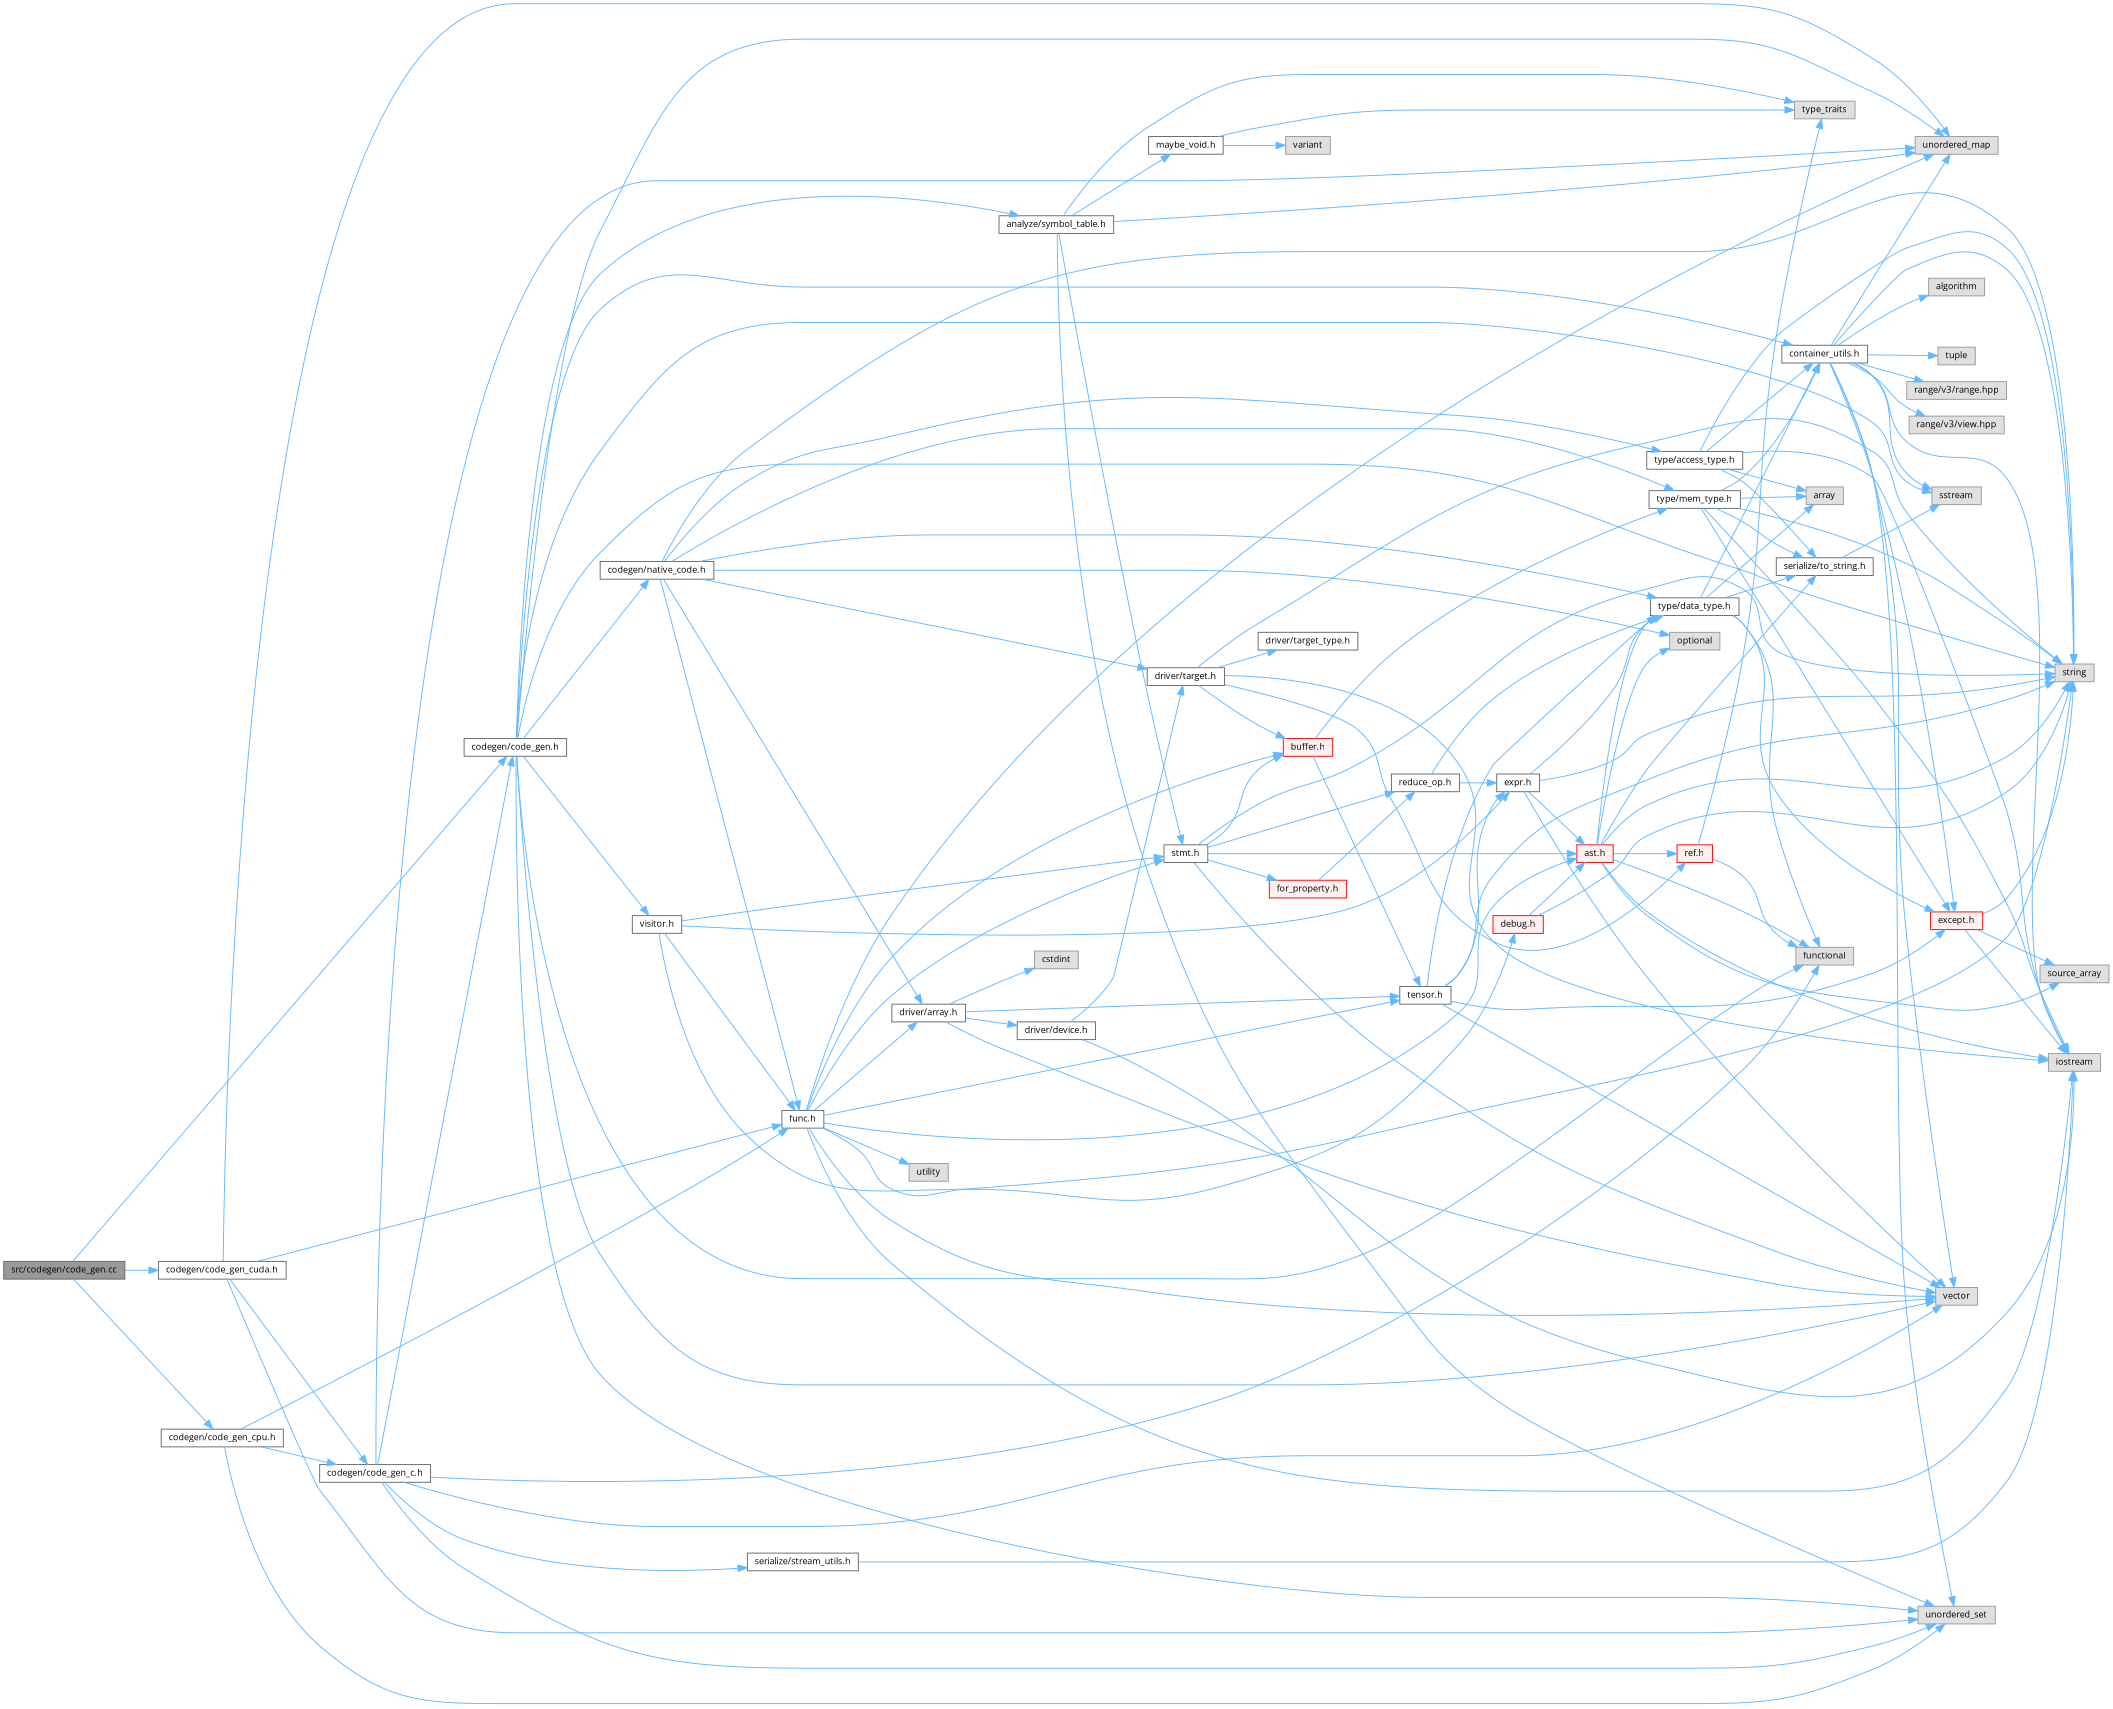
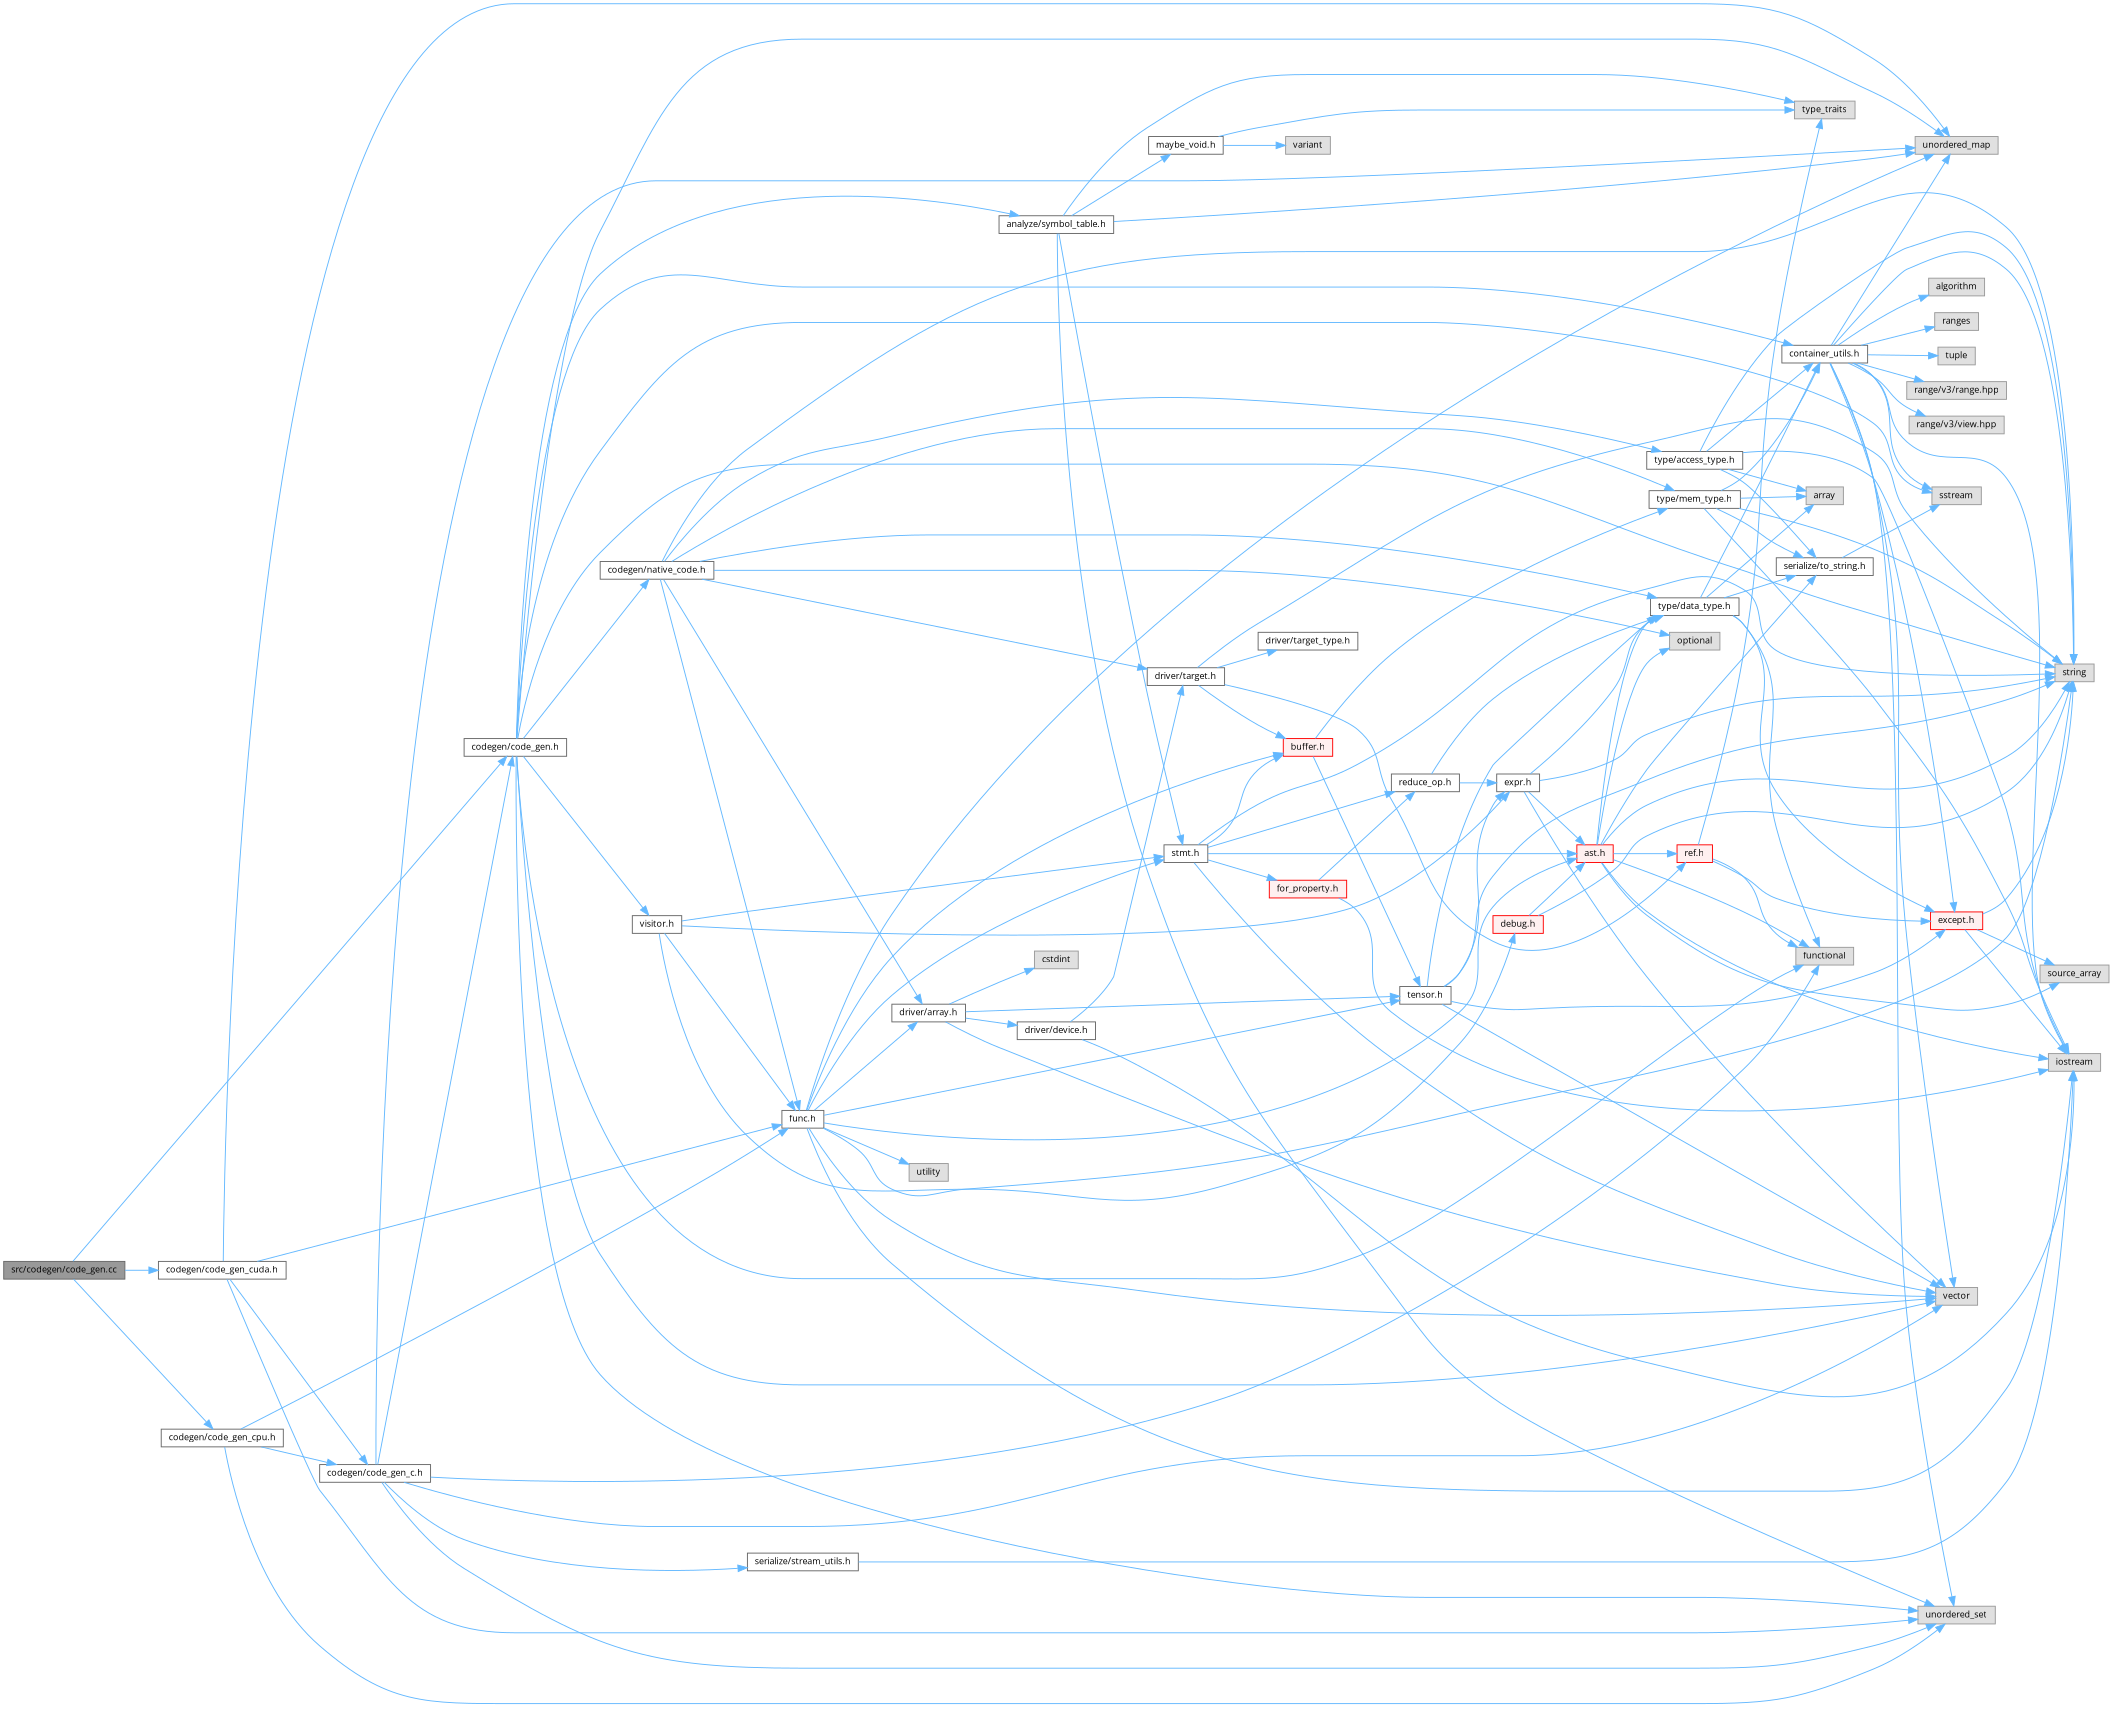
none -> (1957, 322)
(1823, 706) -> (1811, 909)
(1543, 972) -> (1640, 1104)
